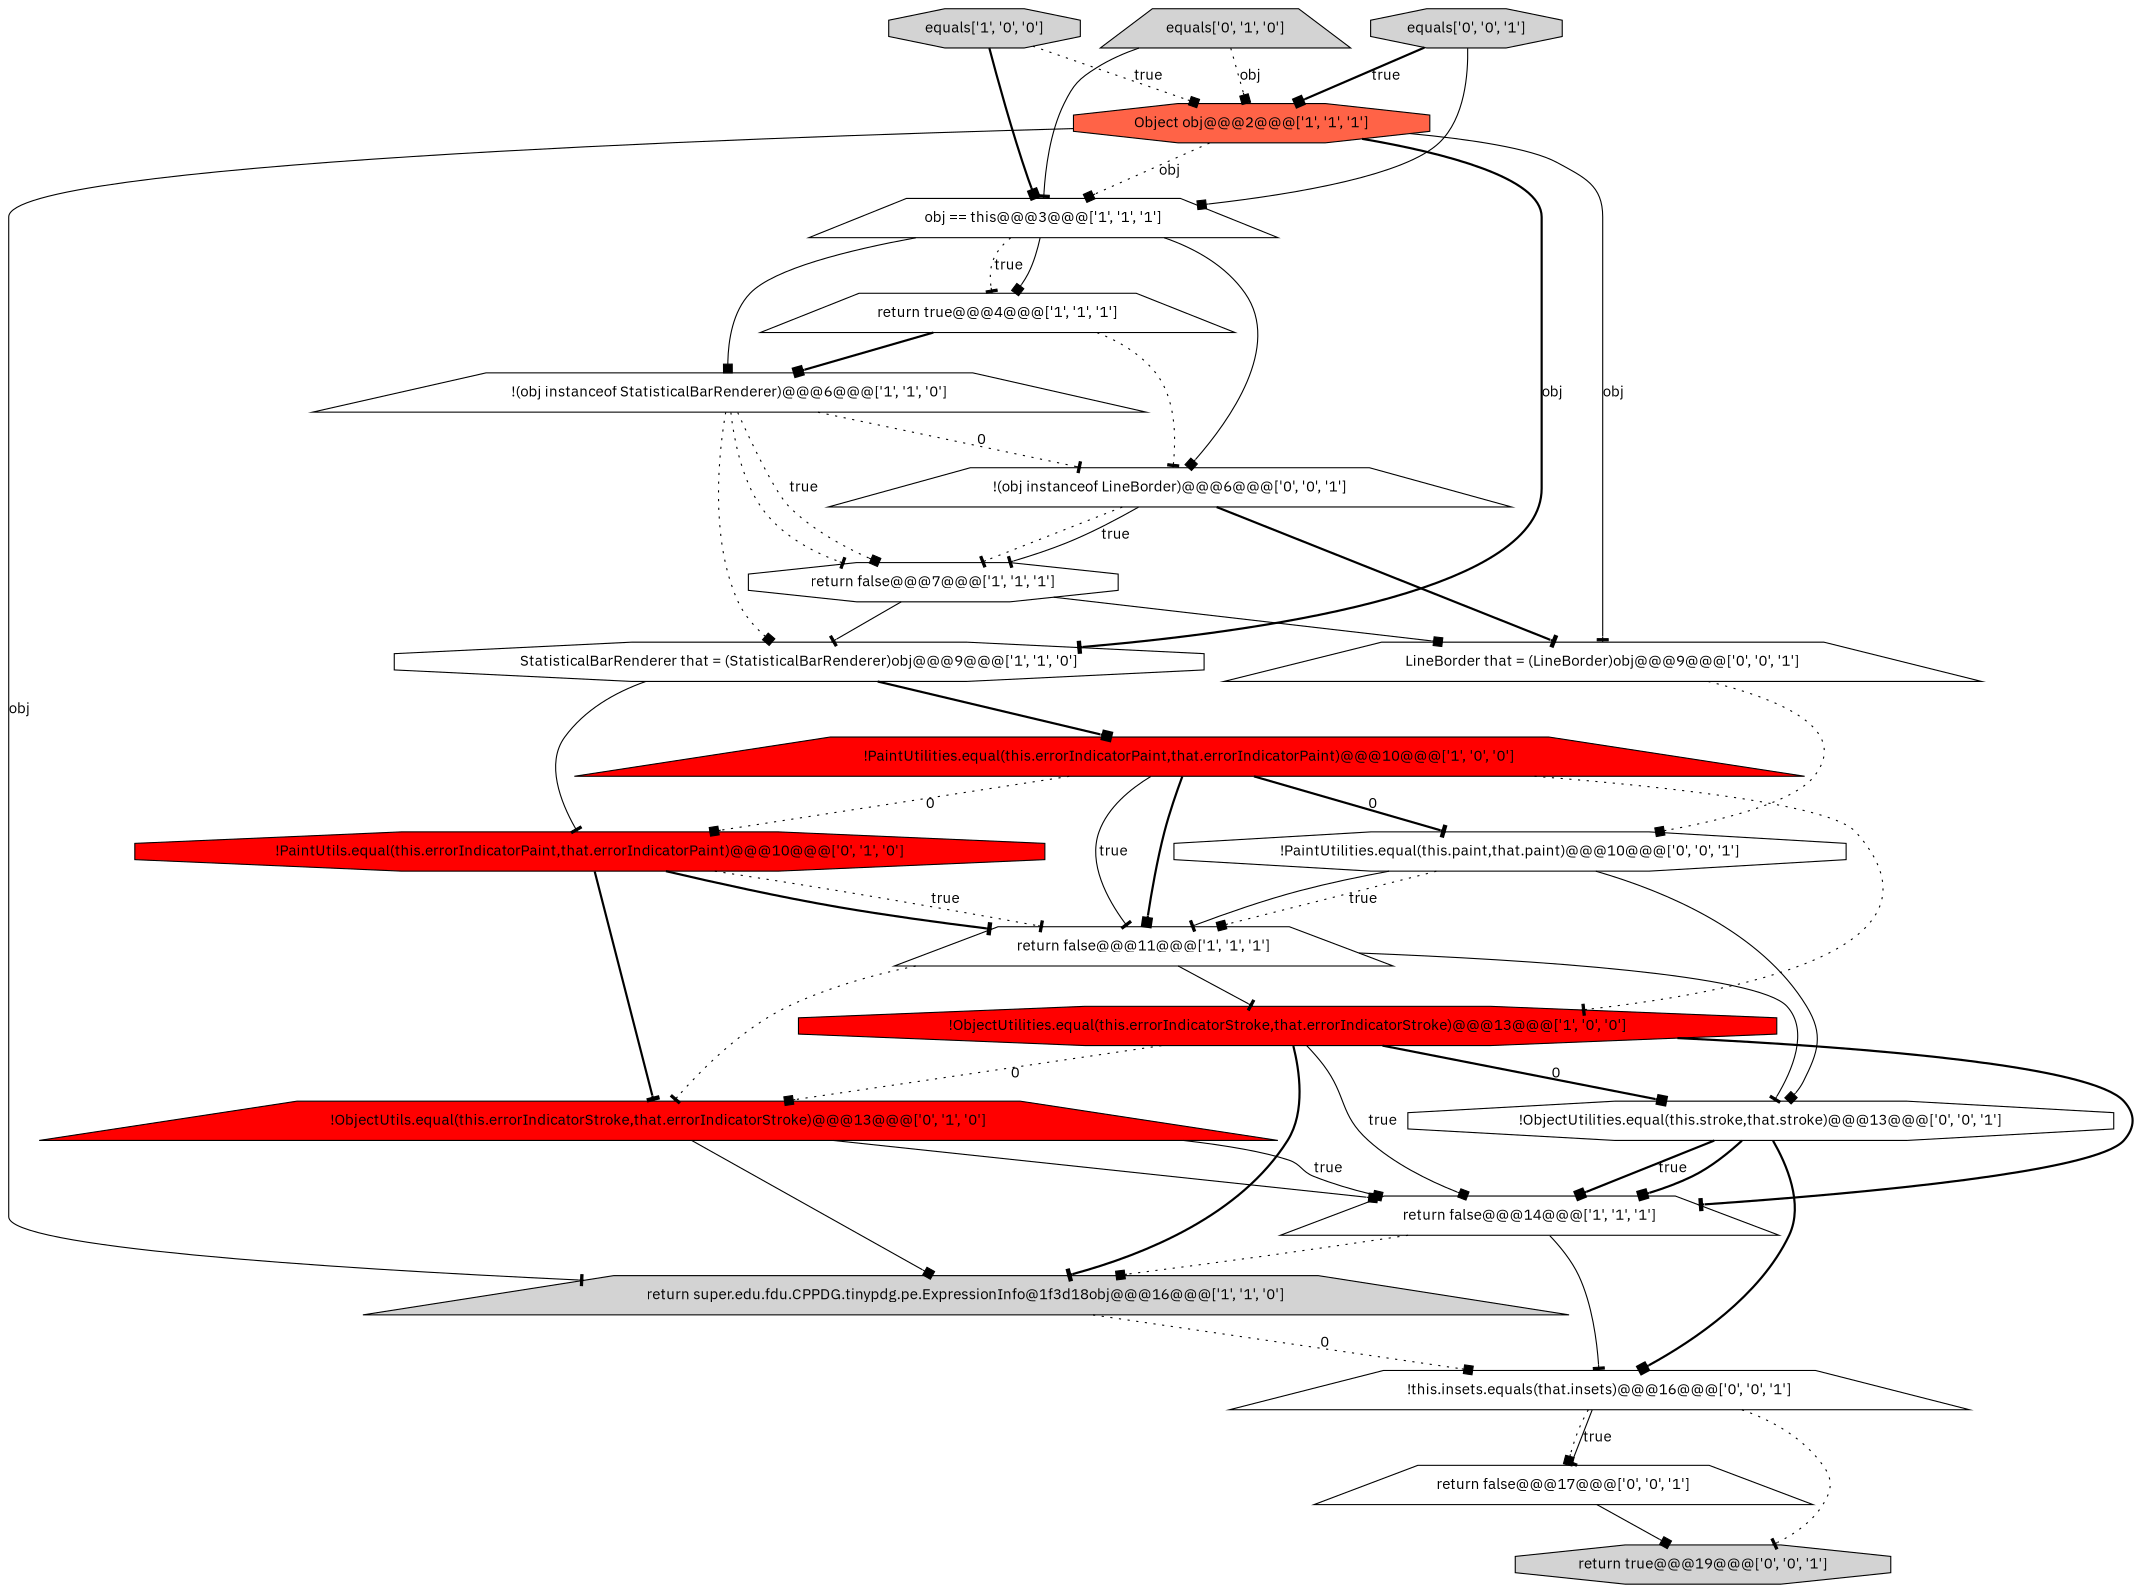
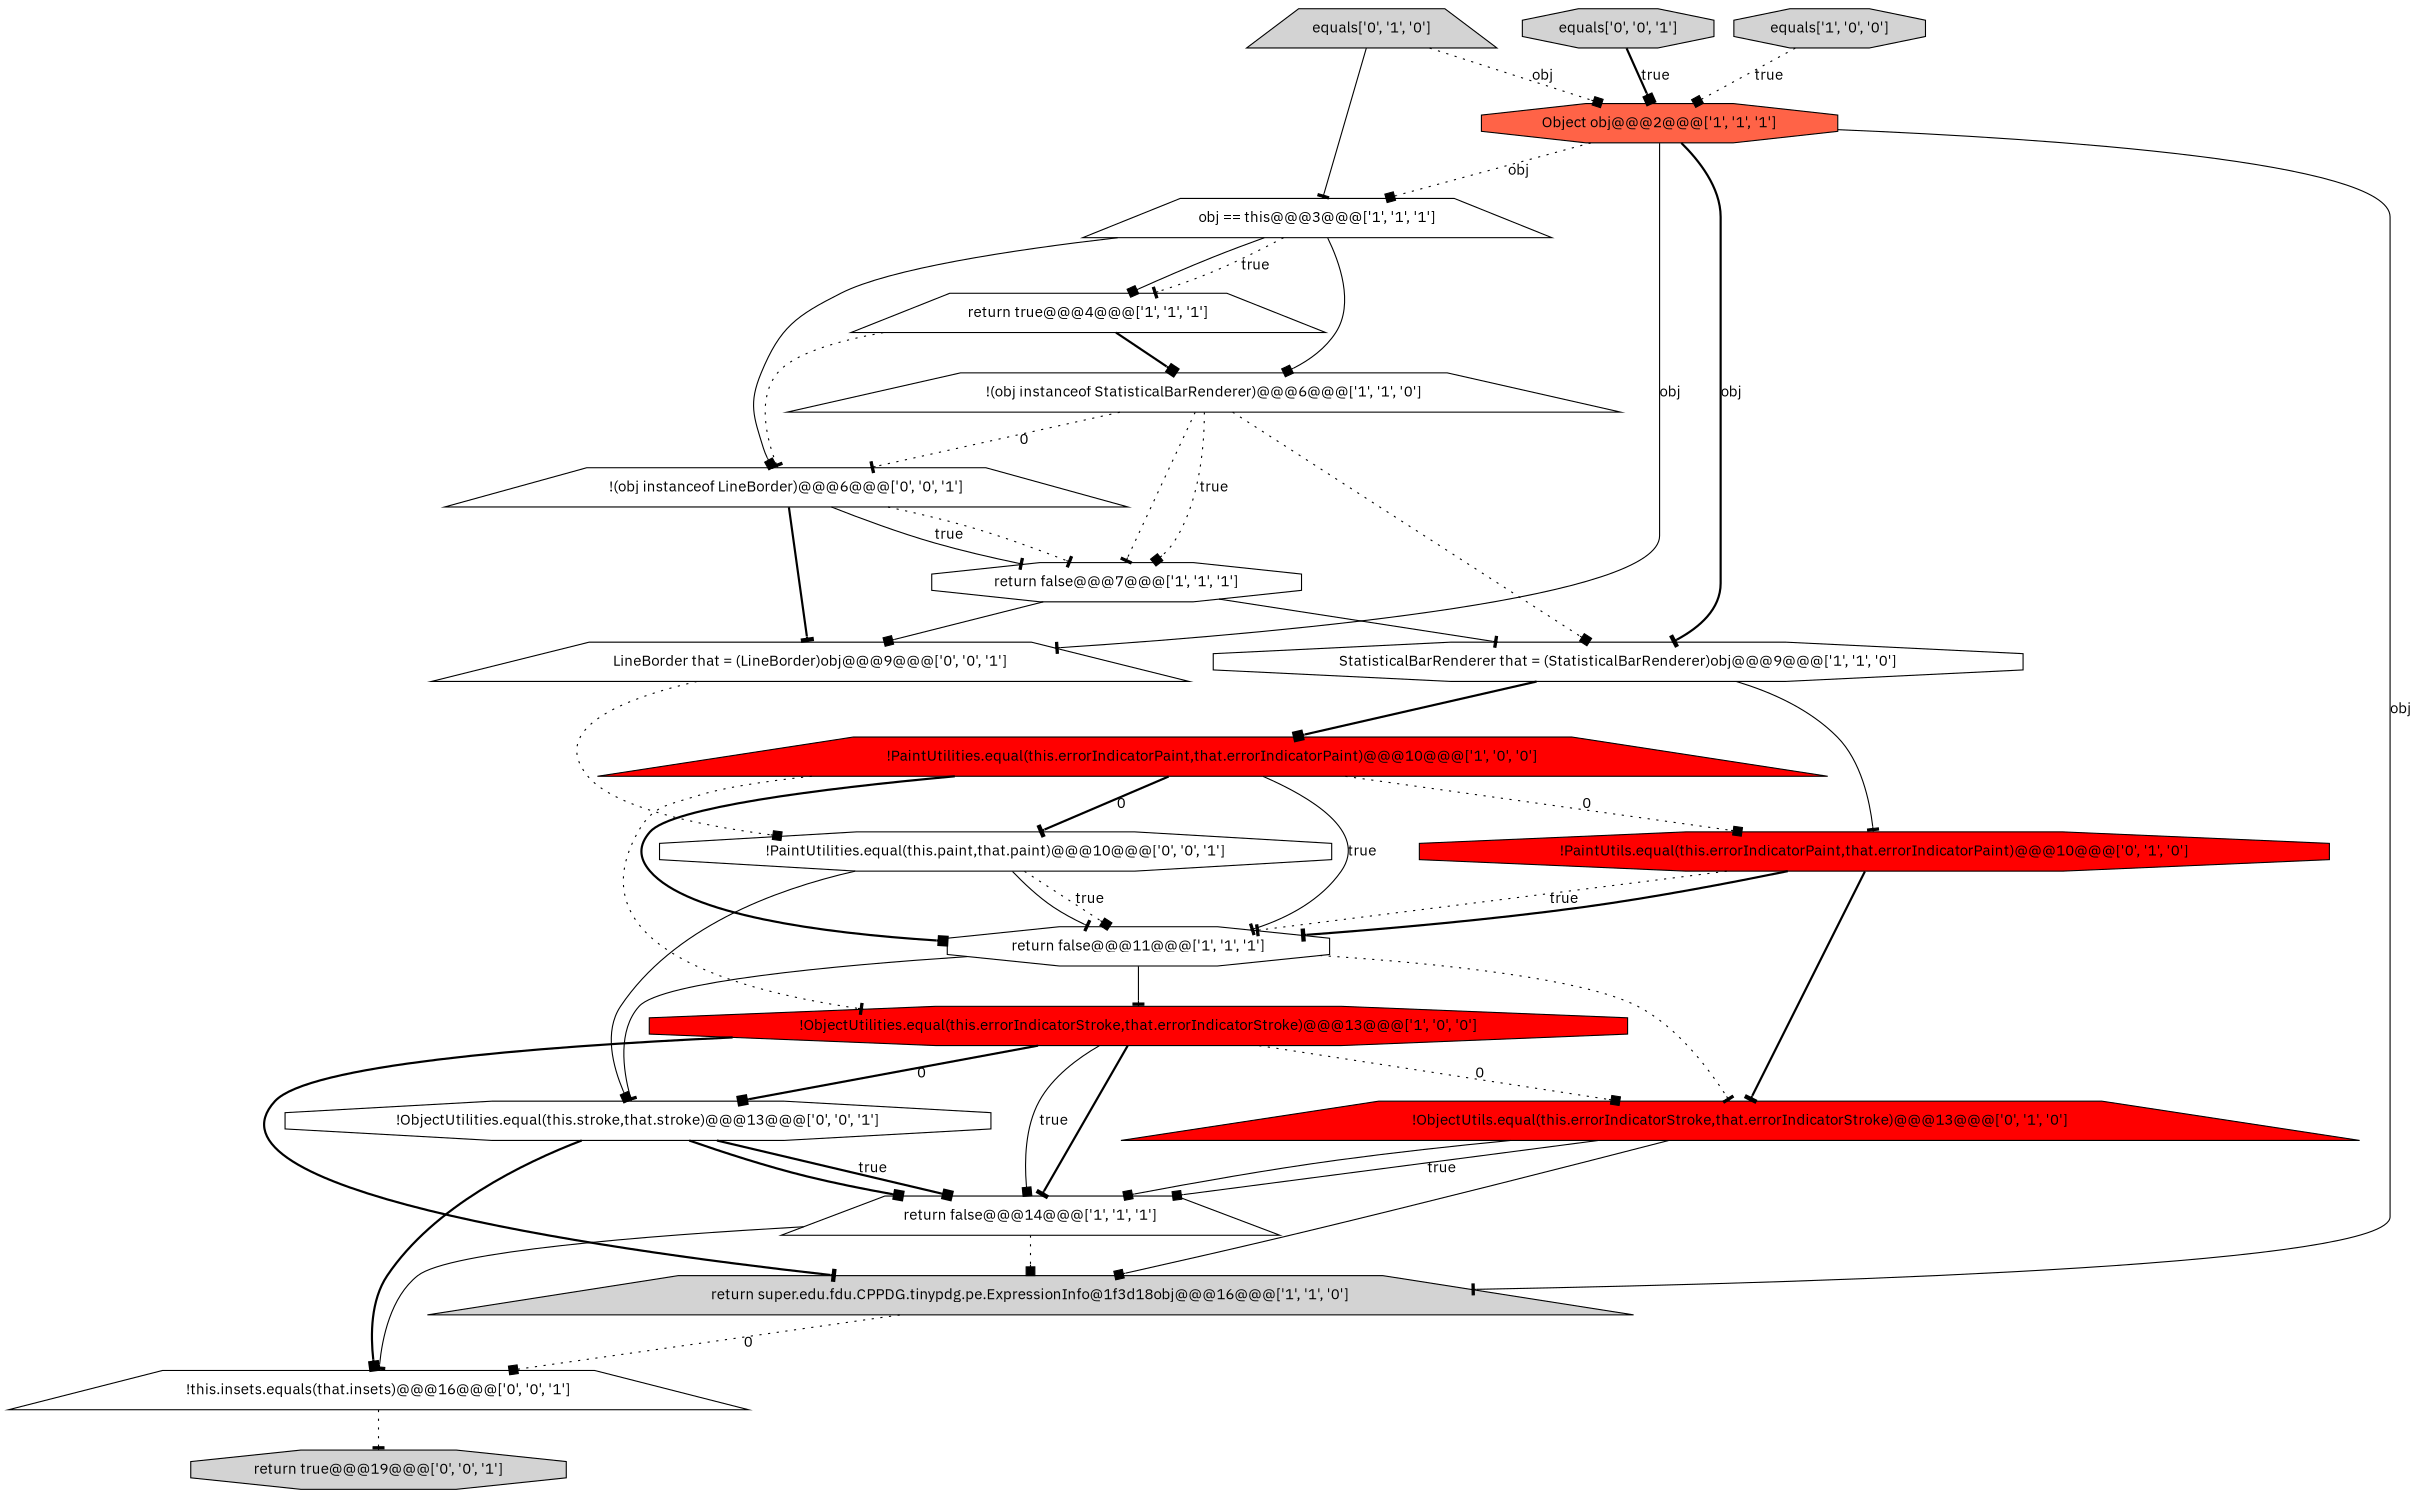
(1009, 118) -> none
(1377, 173) -> none
(1144, 946) -> (1138, 946)
(1563, 1485) -> none
